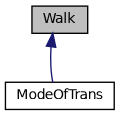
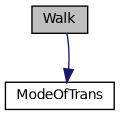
(51, 65) -> (69, 51)
